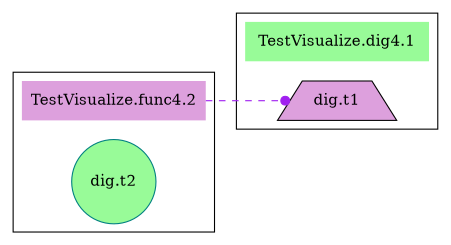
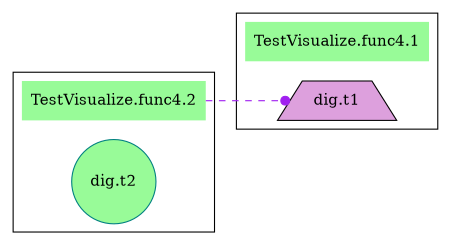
(337, 42) -> (337, 42)
(114, 101) -> (114, 101)
